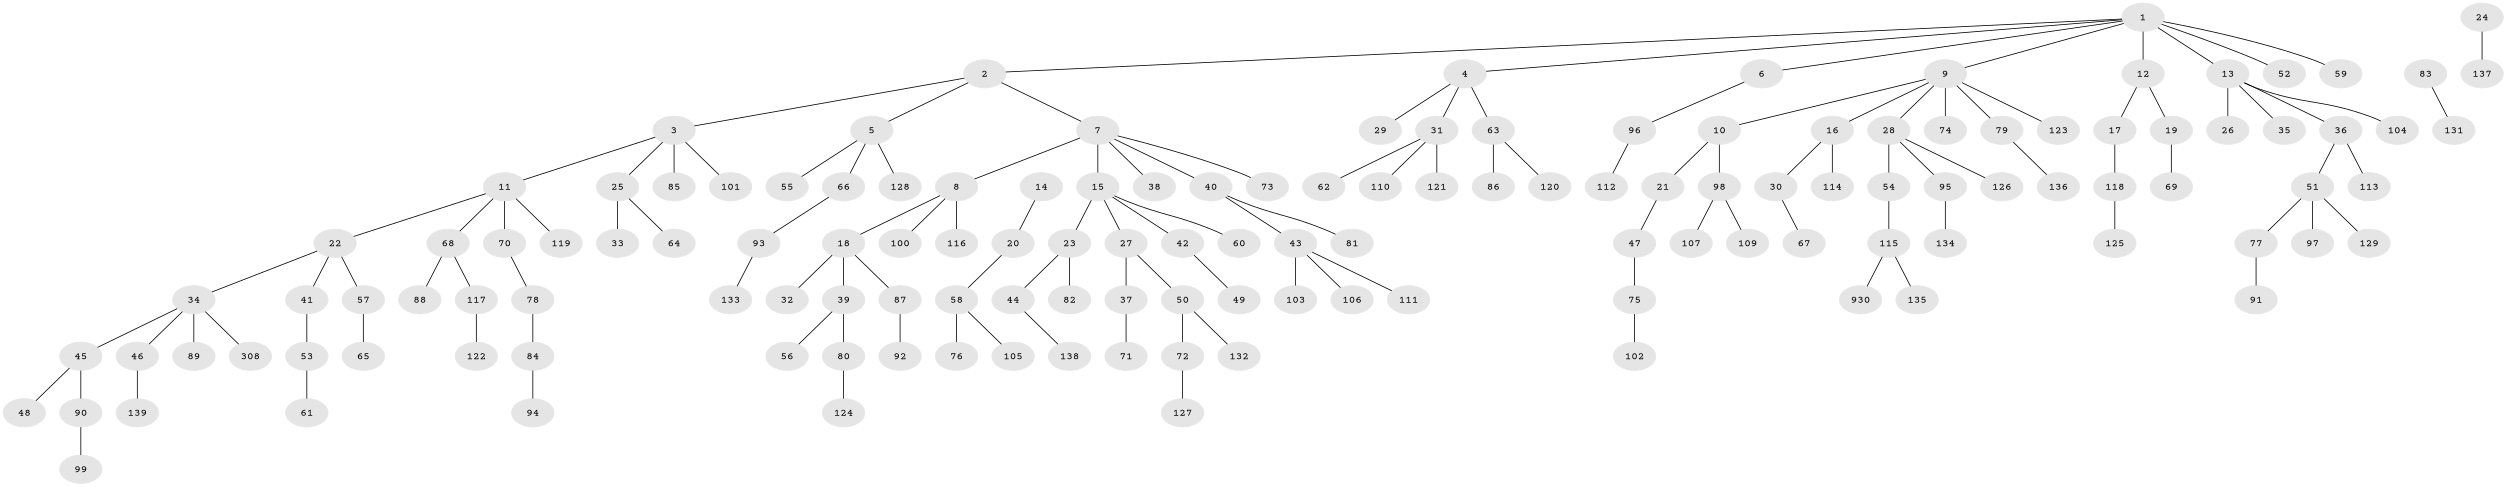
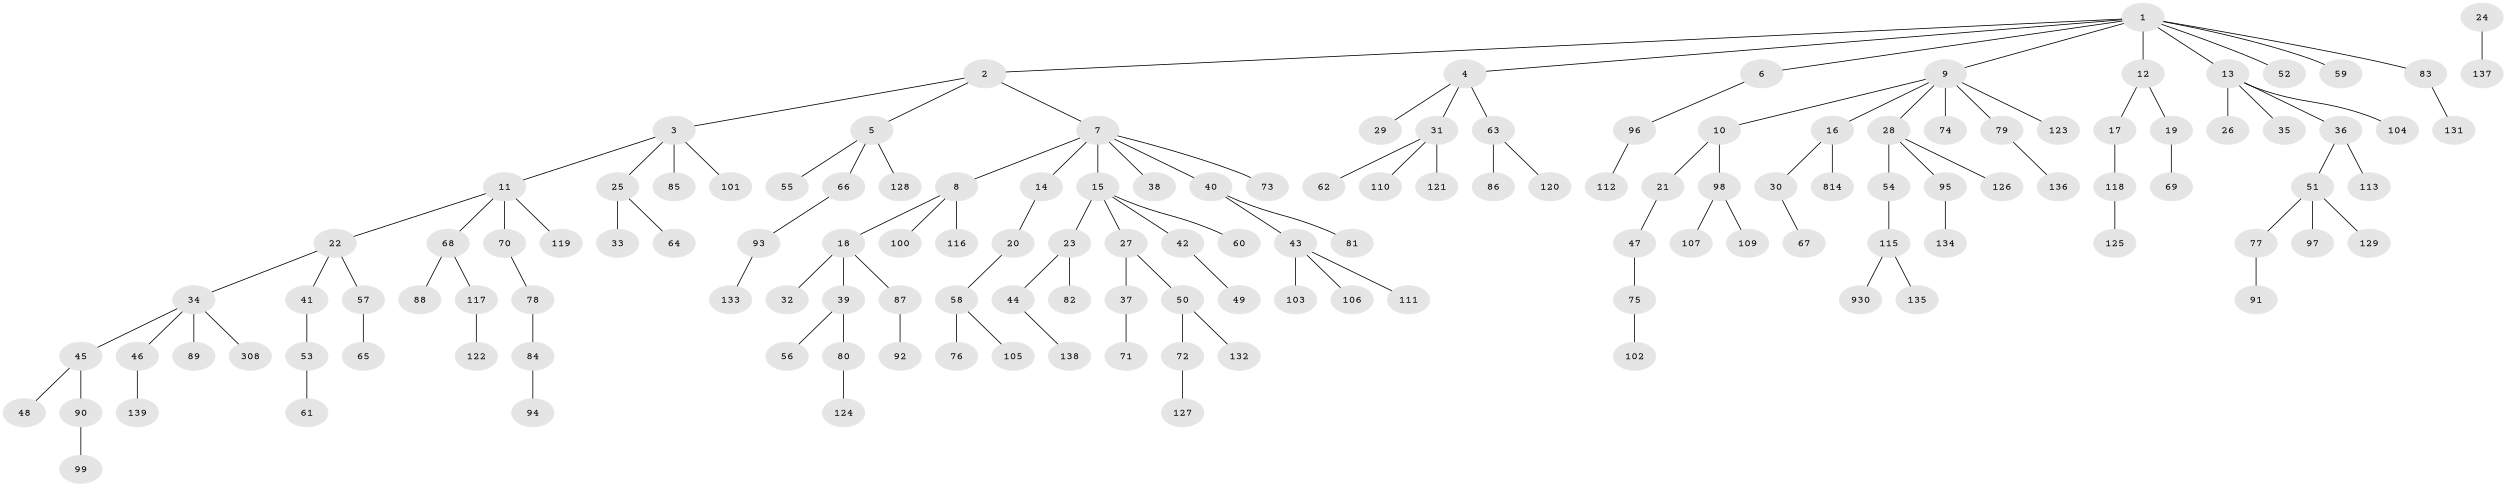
none -> (2285, 43)
none -> (1070, 158)
(1832, 187) -> (1832, 187)
